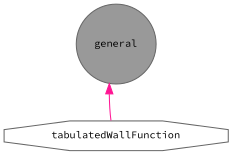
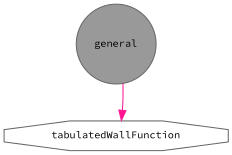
(110, 107) -> (123, 97)
